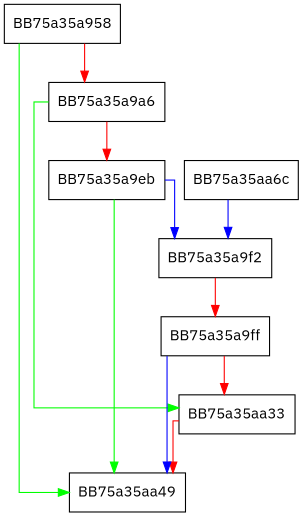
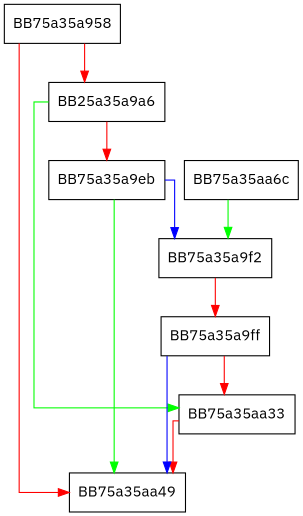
(107, 102) -> (107, 102)
(228, 214) -> (228, 214)
(19, 288) -> (19, 288)
